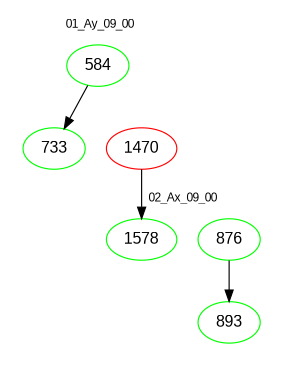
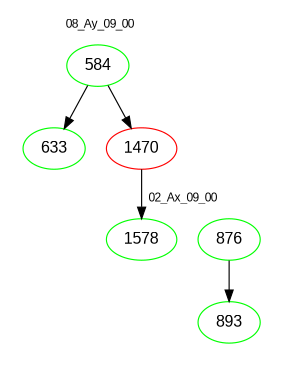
(100, 25) -> (100, 25)
none -> (117, 102)
(54, 149) -> (54, 149)
